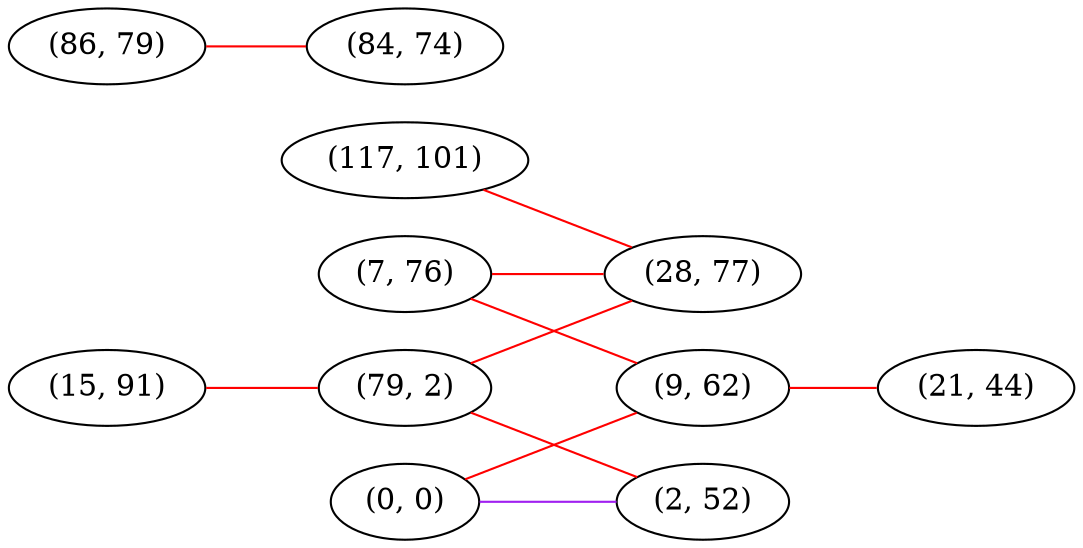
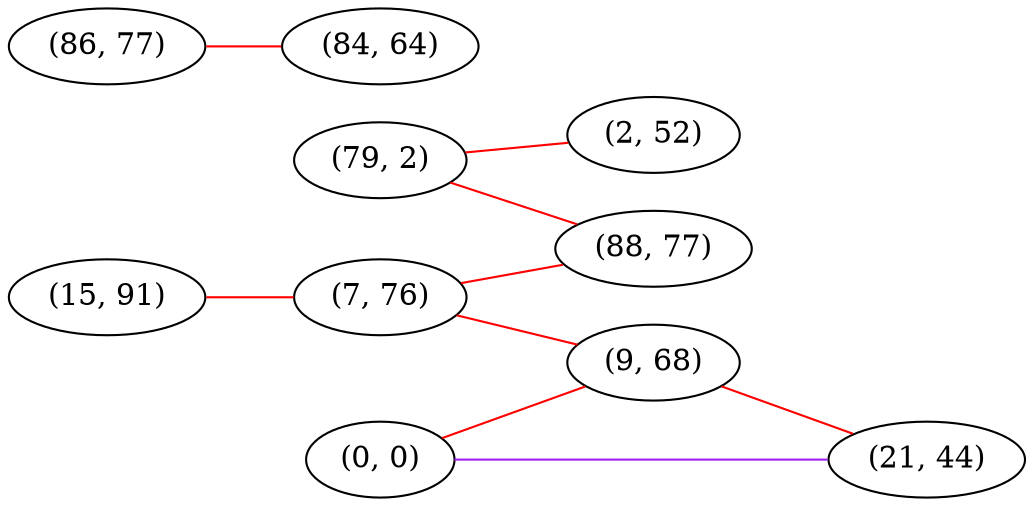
(107, 46) -> (107, 46)
(405, 46) -> (380, 46)
(405, 160) -> none
(703, 274) -> (654, 249)
(262, 388) -> (250, 297)
(703, 388) -> (654, 363)
(548, 502) -> (641, 460)
